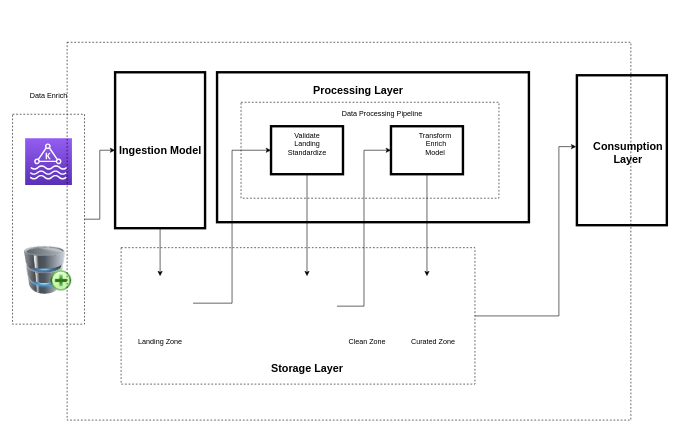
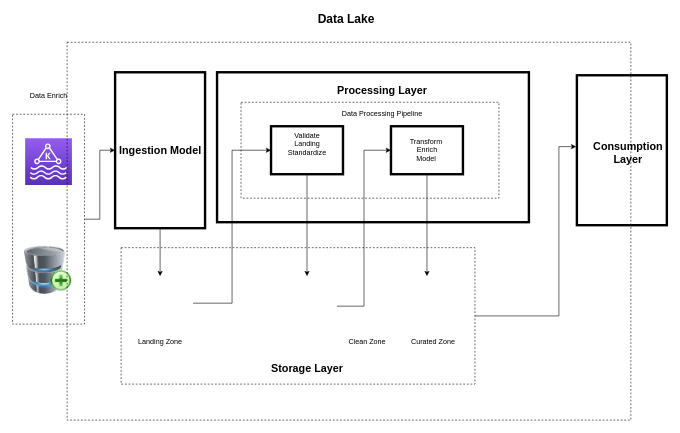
none -> (346, 18)
(358, 90) -> (382, 90)
(436, 144) -> (427, 150)
